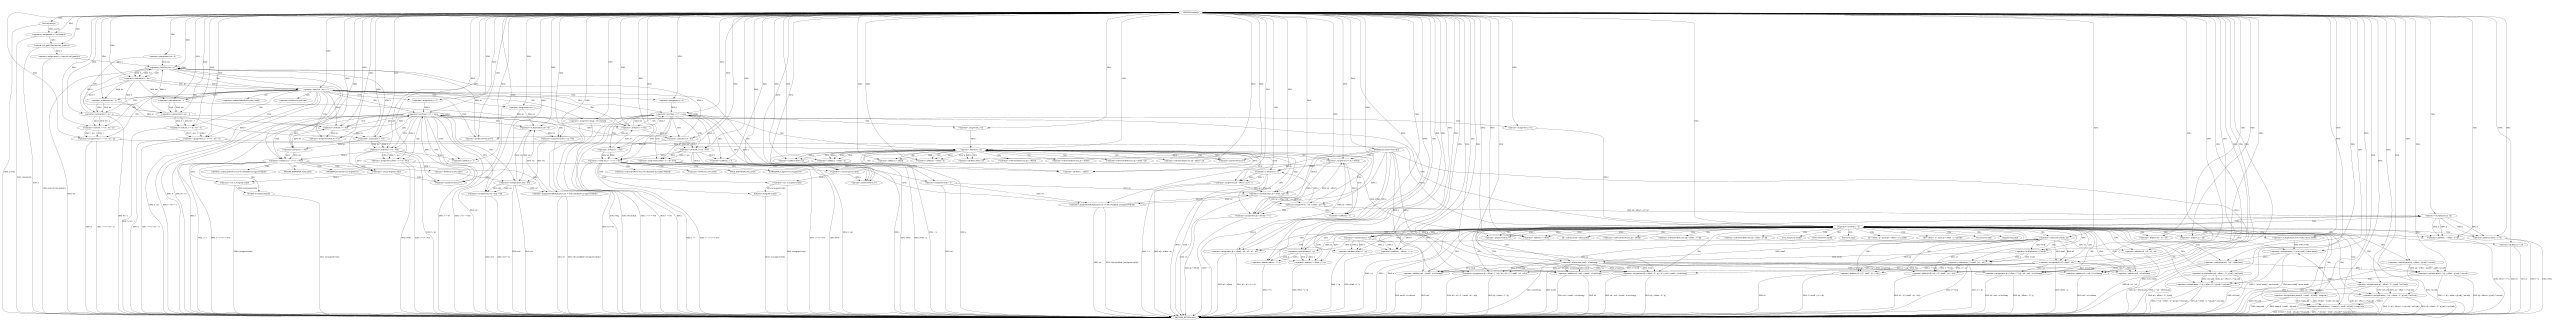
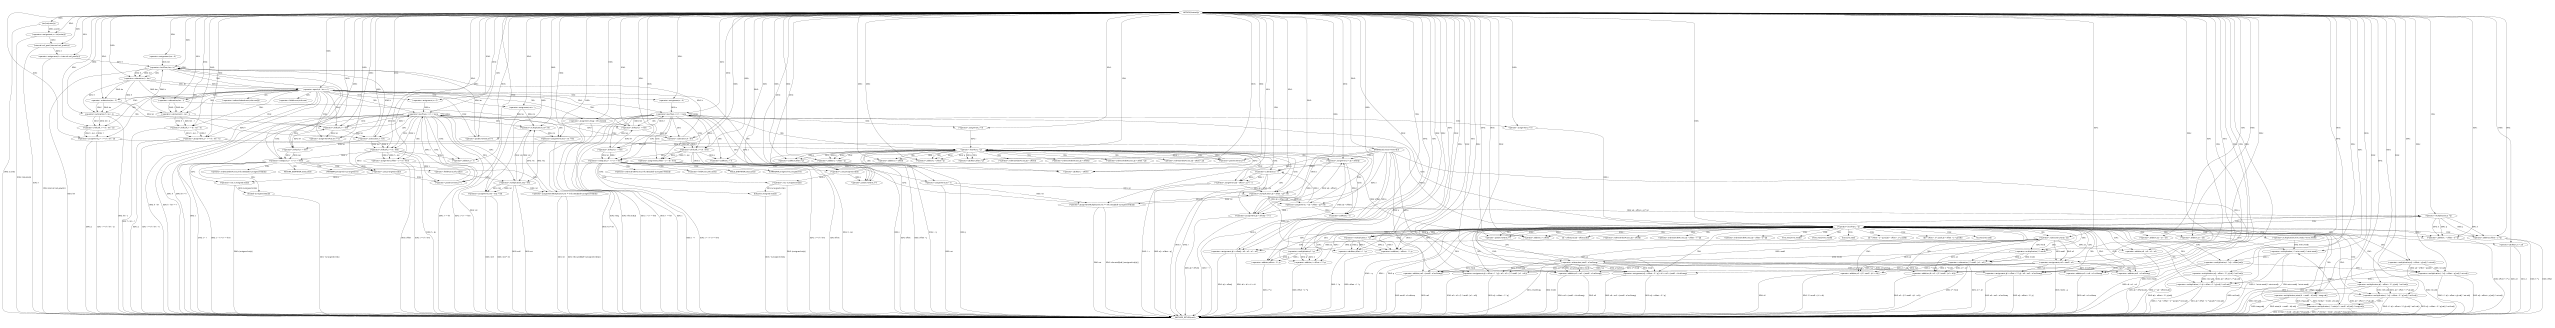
none -> (612, 13)
(103, 83) -> none
(86, 104) -> (241, 94)
(1192, 236) -> (1304, 242)
(2010, 238) -> none
